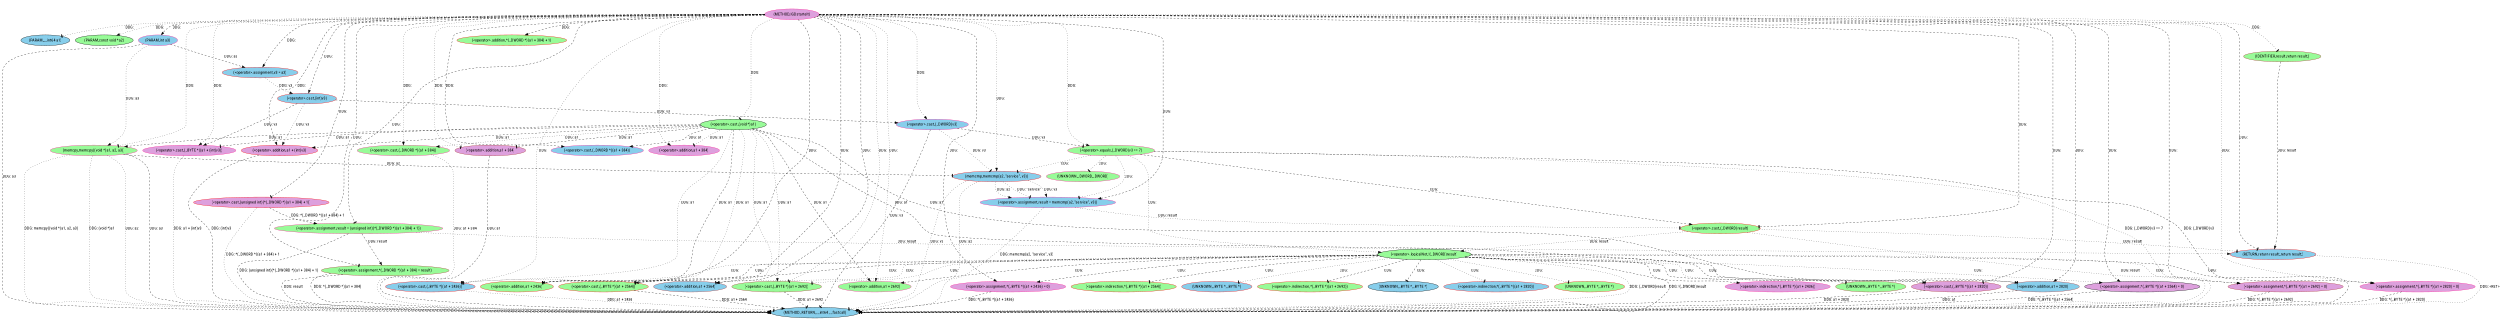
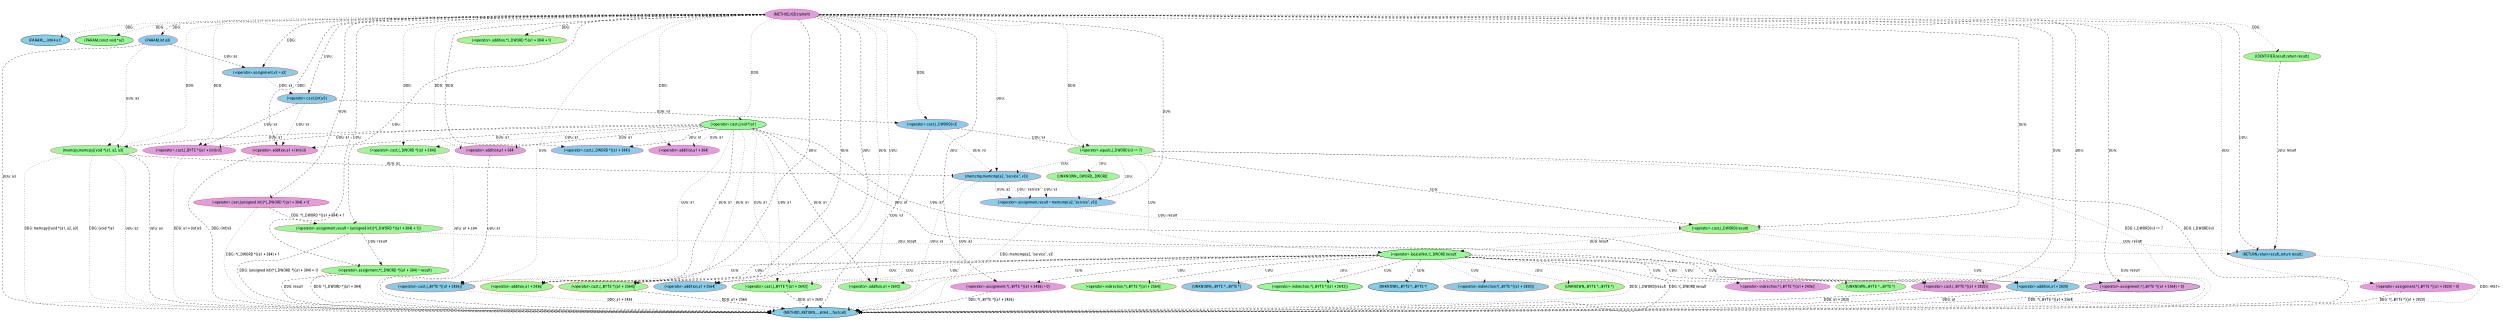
(2148, 264) -> none
(1310, 287) -> (1310, 287)
(2286, 287) -> none
